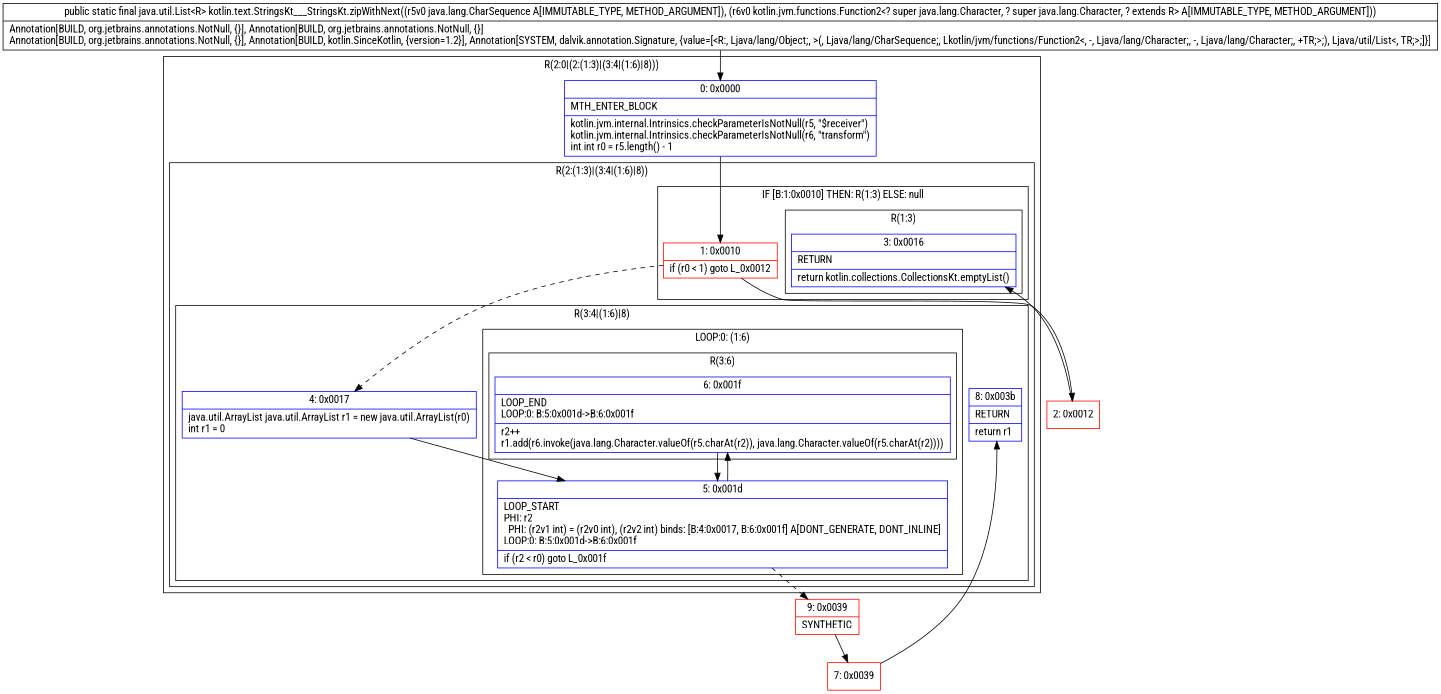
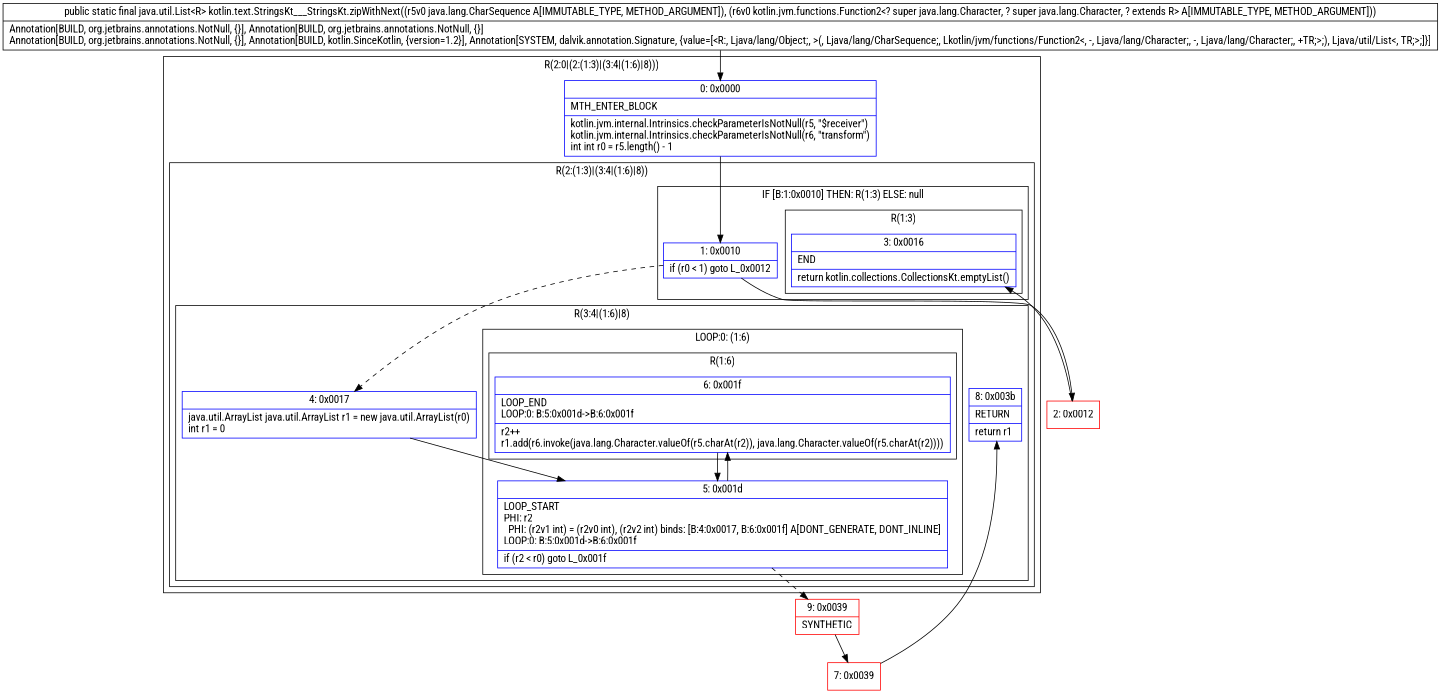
(720, 260) -> (720, 260)
(815, 260) -> (807, 260)
(723, 362) -> (723, 362)
